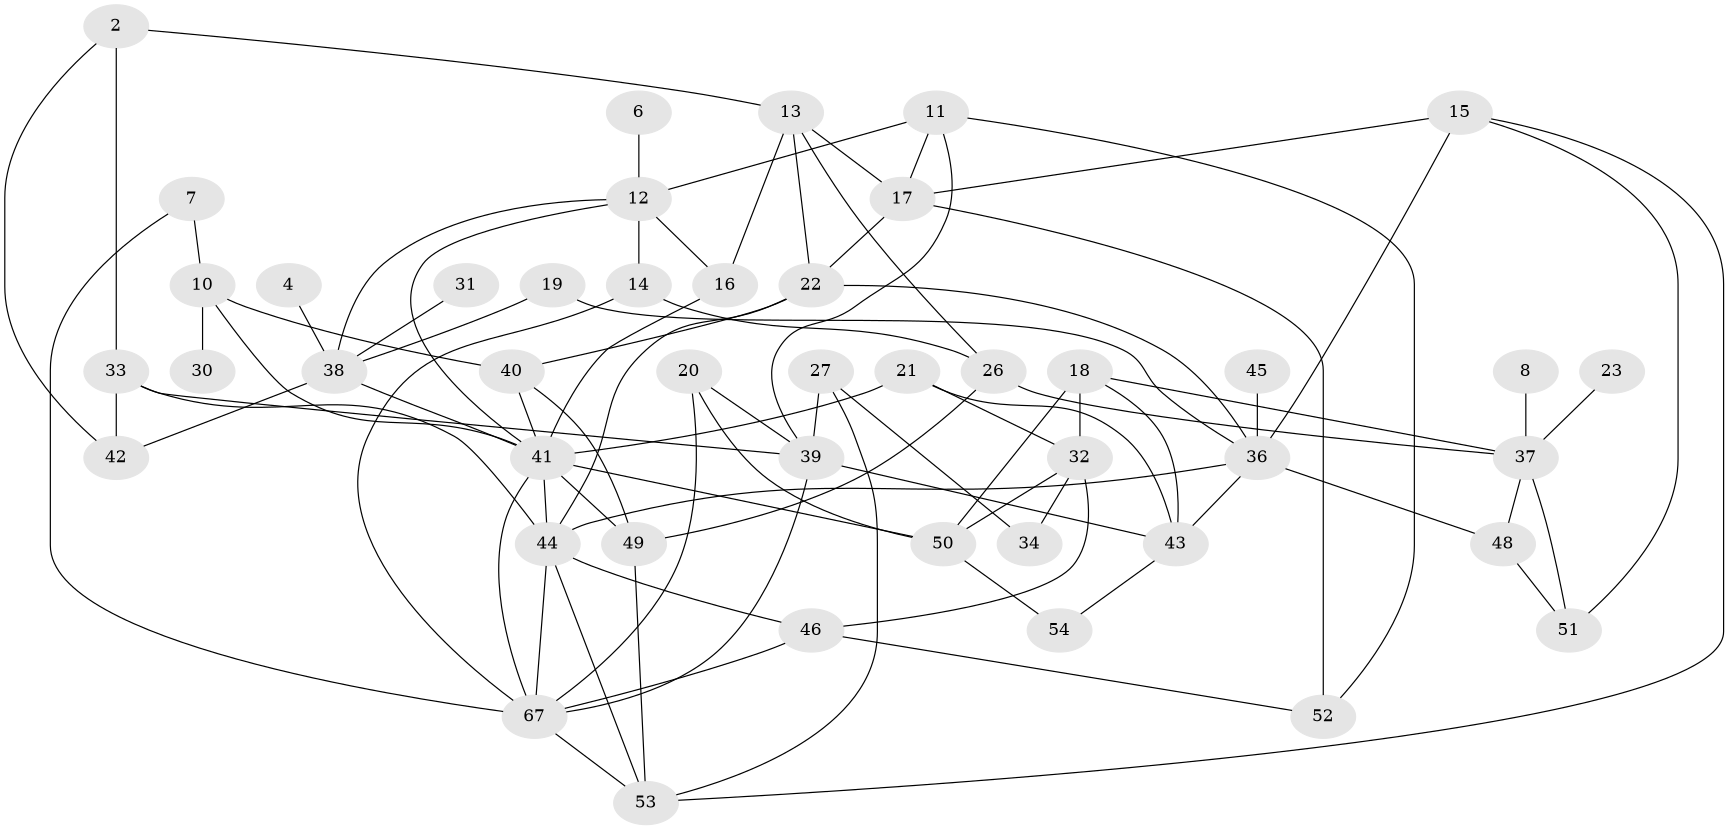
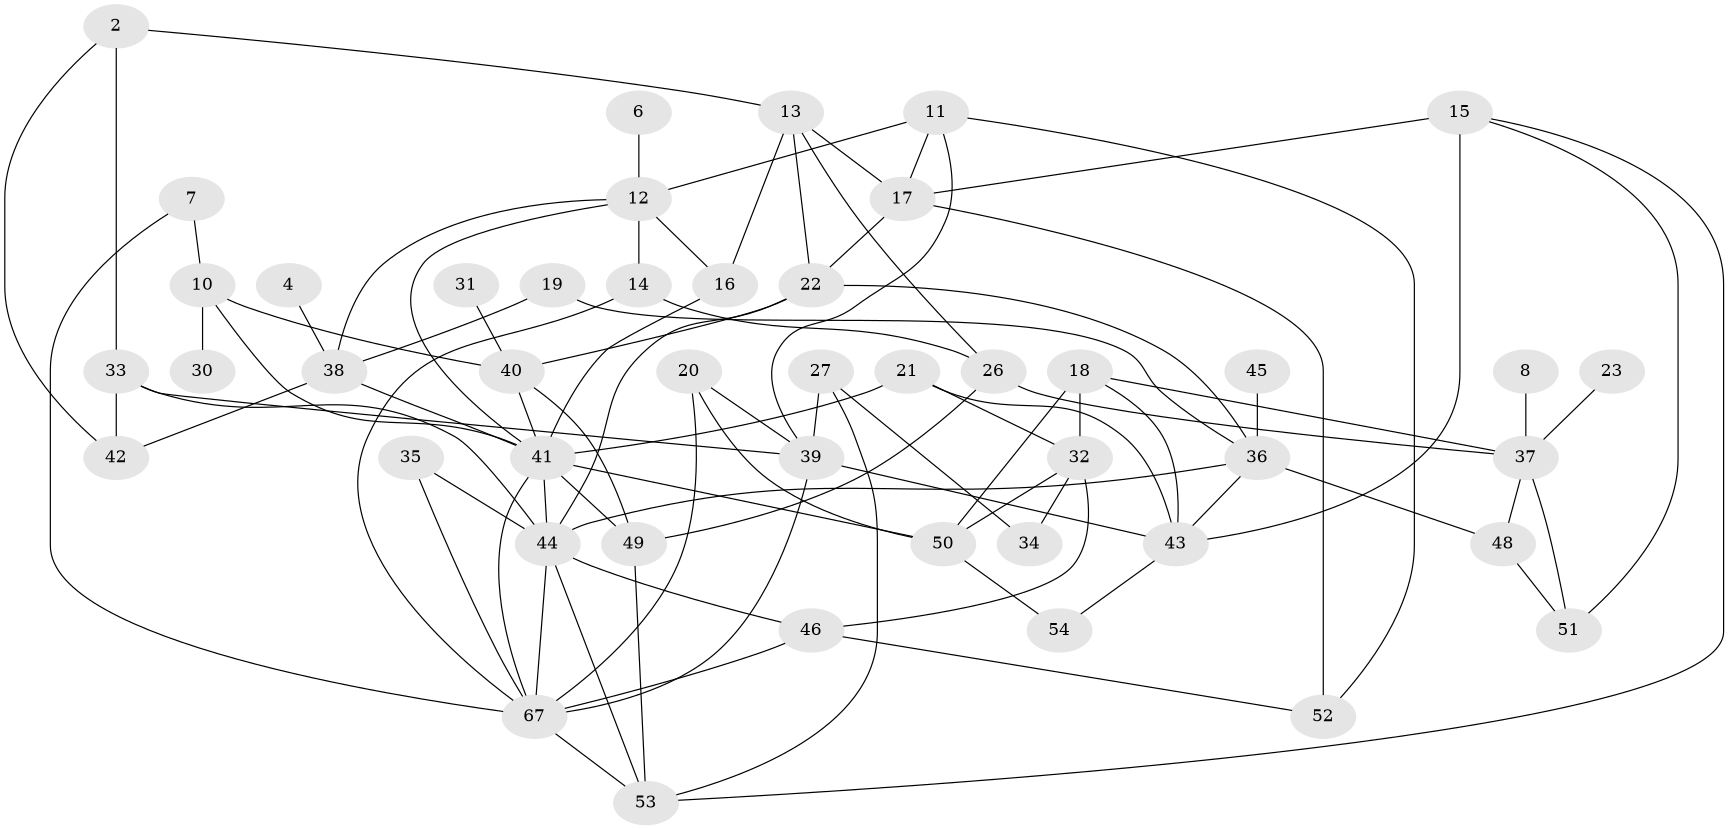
(1363, 288) -> (1450, 416)
(400, 329) -> (489, 328)
none -> (411, 458)
